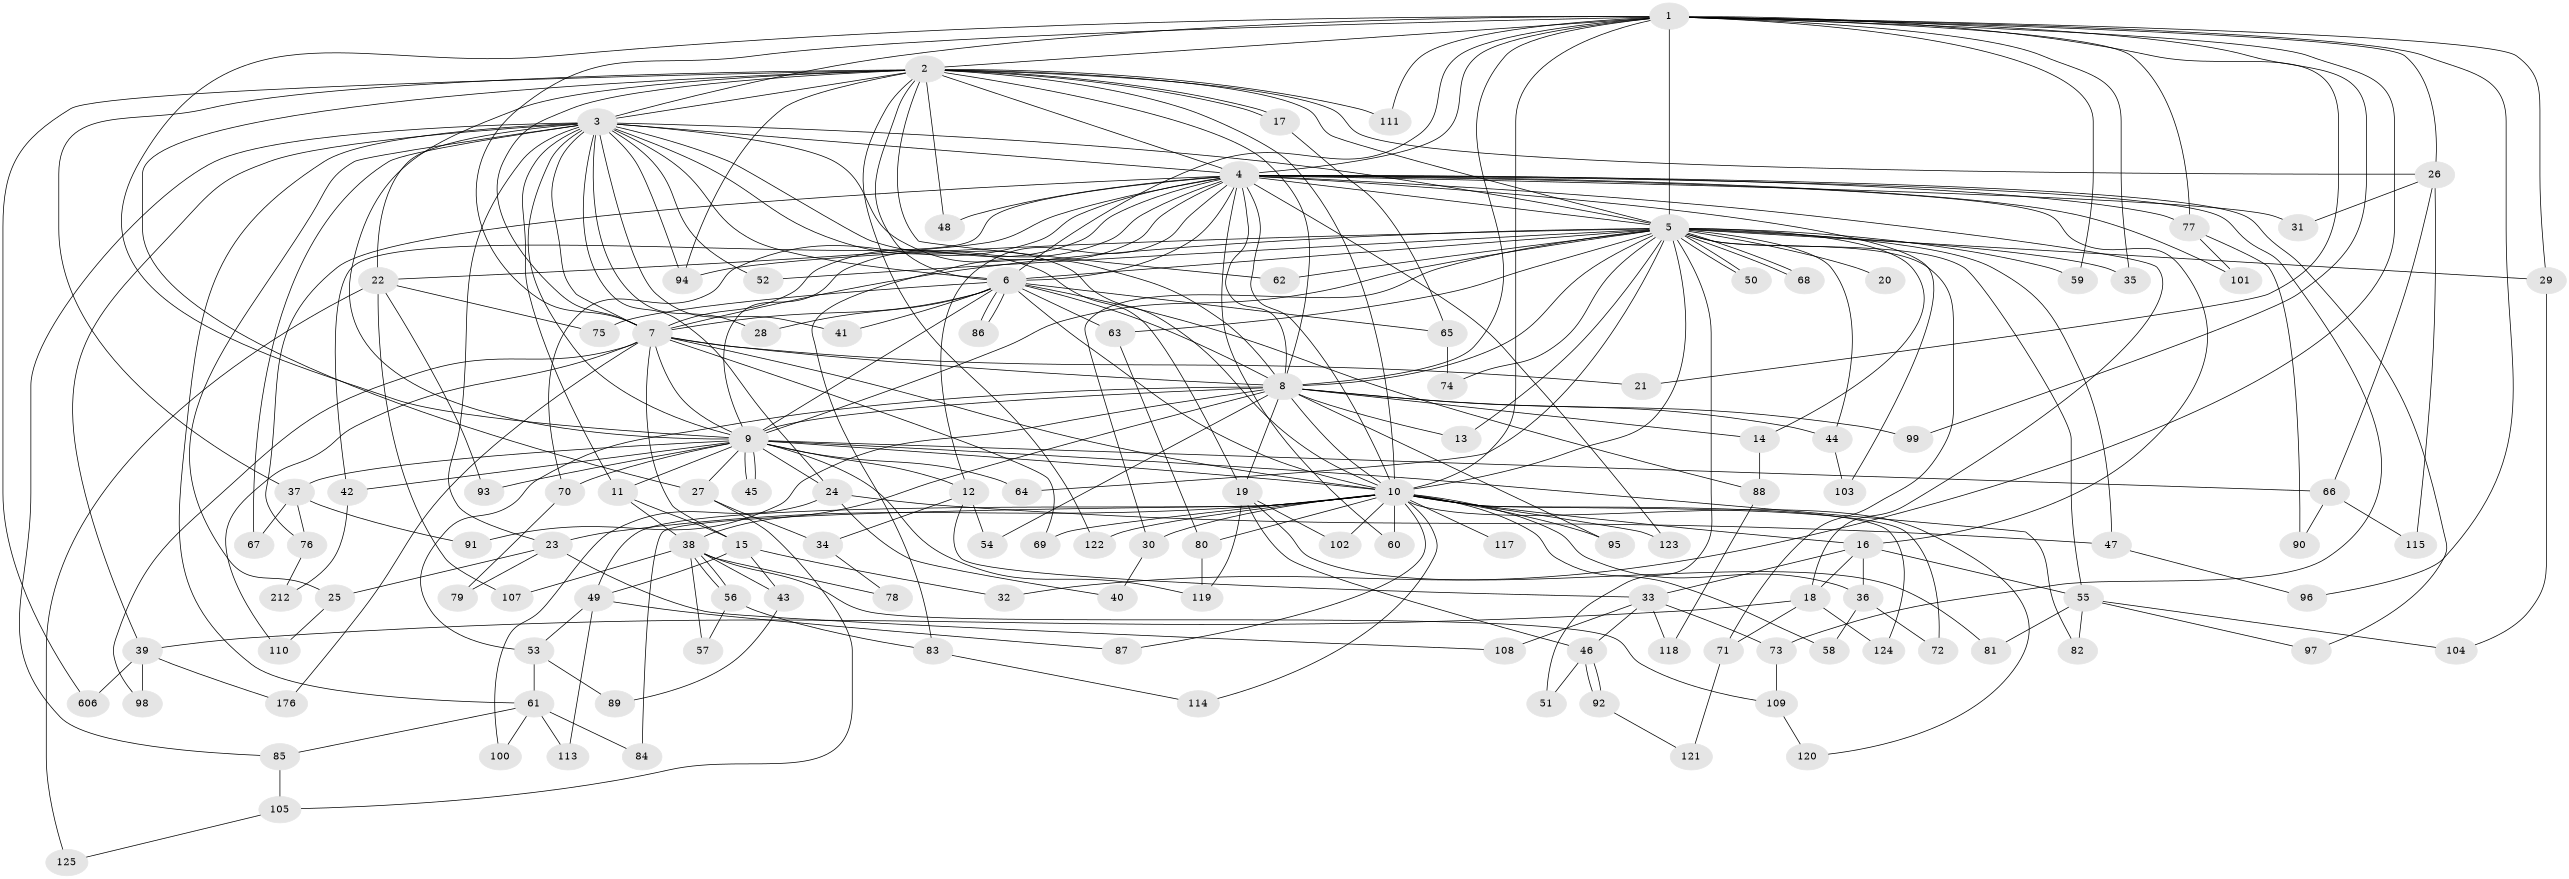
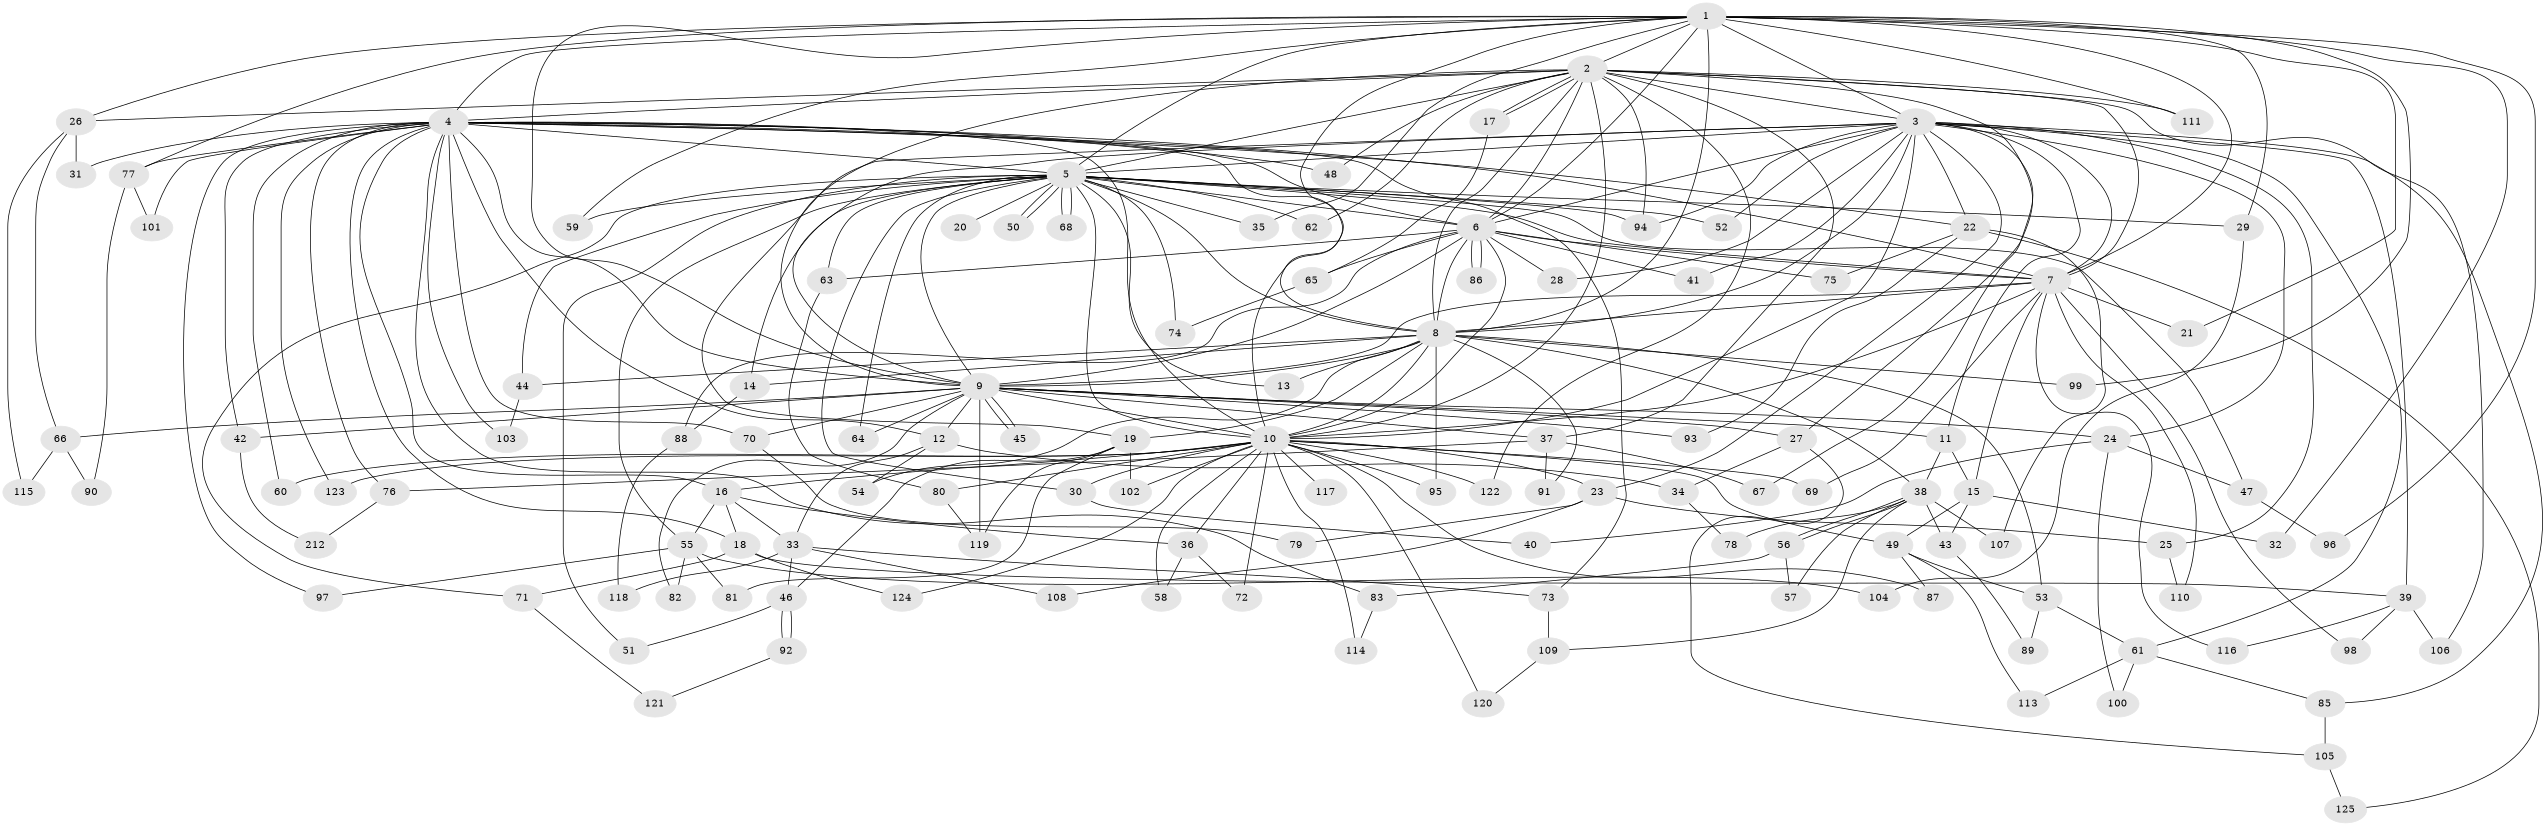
(918, 148) -> none
(88, 704) -> (2440, 651)
(287, 704) -> (2227, 651)
(642, 757) -> none
